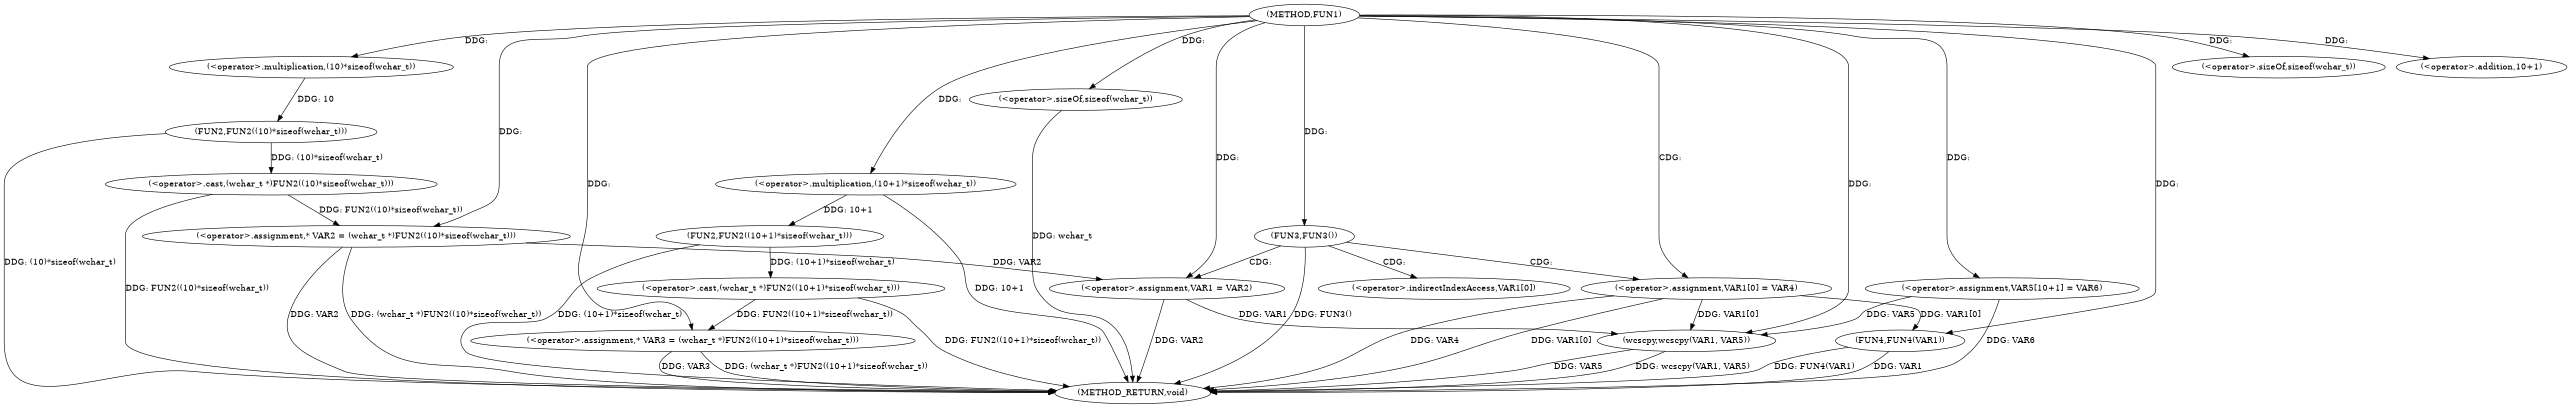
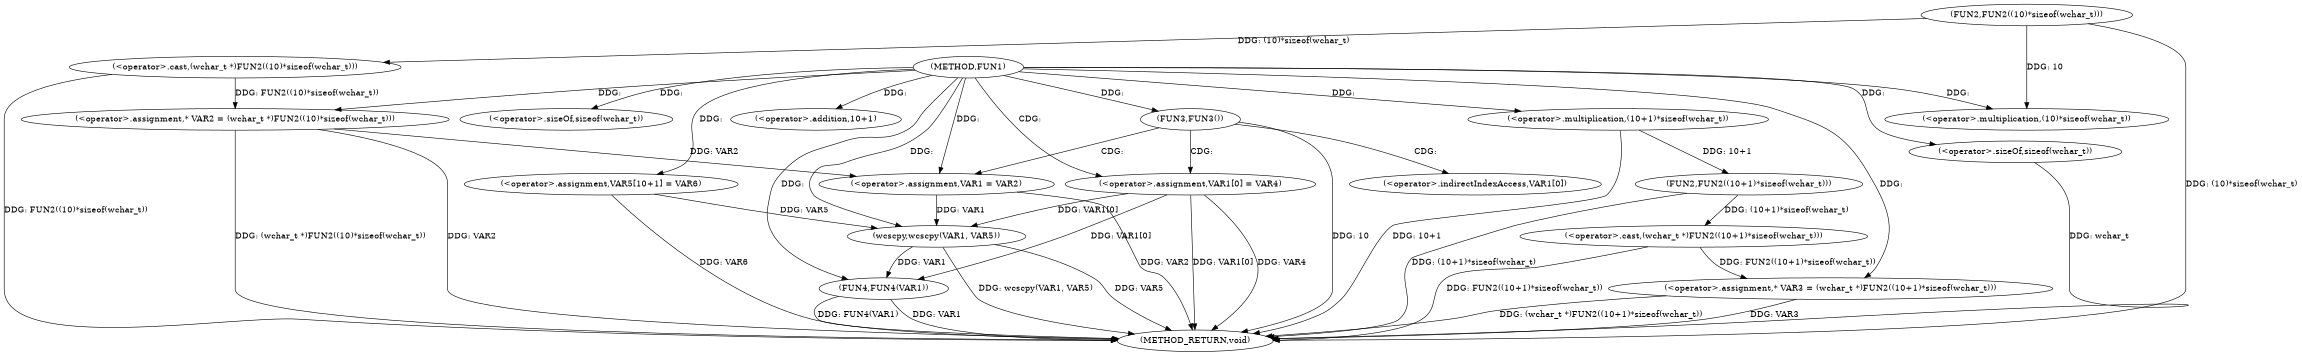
(293, 97) -> (2027, 64)
none -> (898, 257)
(1323, 315) -> (1351, 236)
